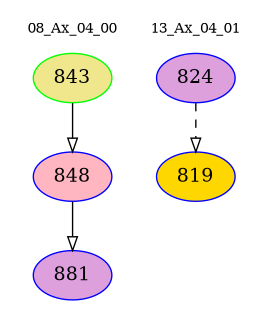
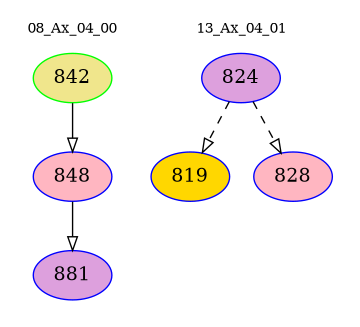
(73, 78) -> (73, 78)
none -> (293, 177)
